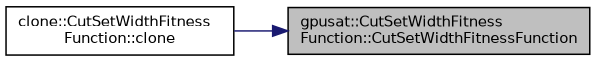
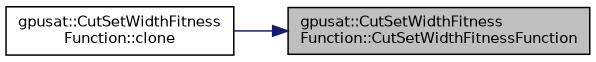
(120, 31) -> (120, 31)
